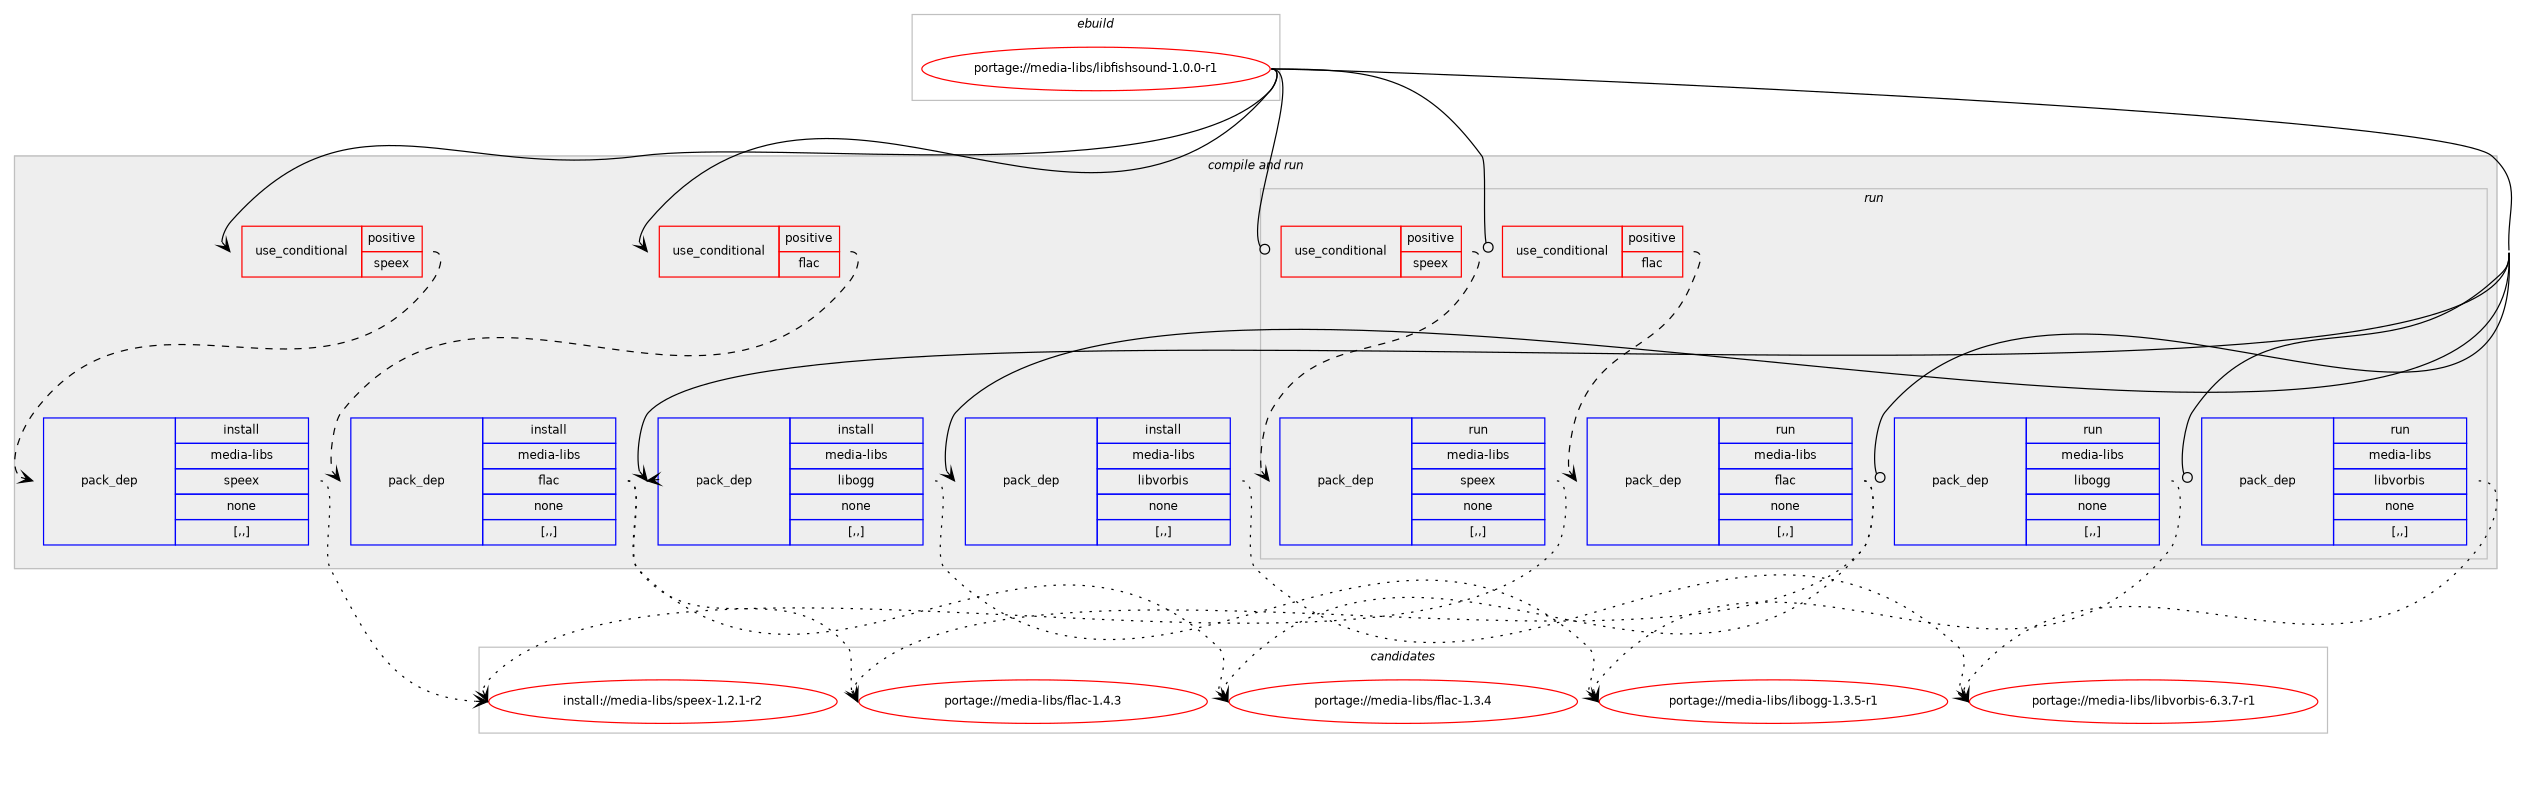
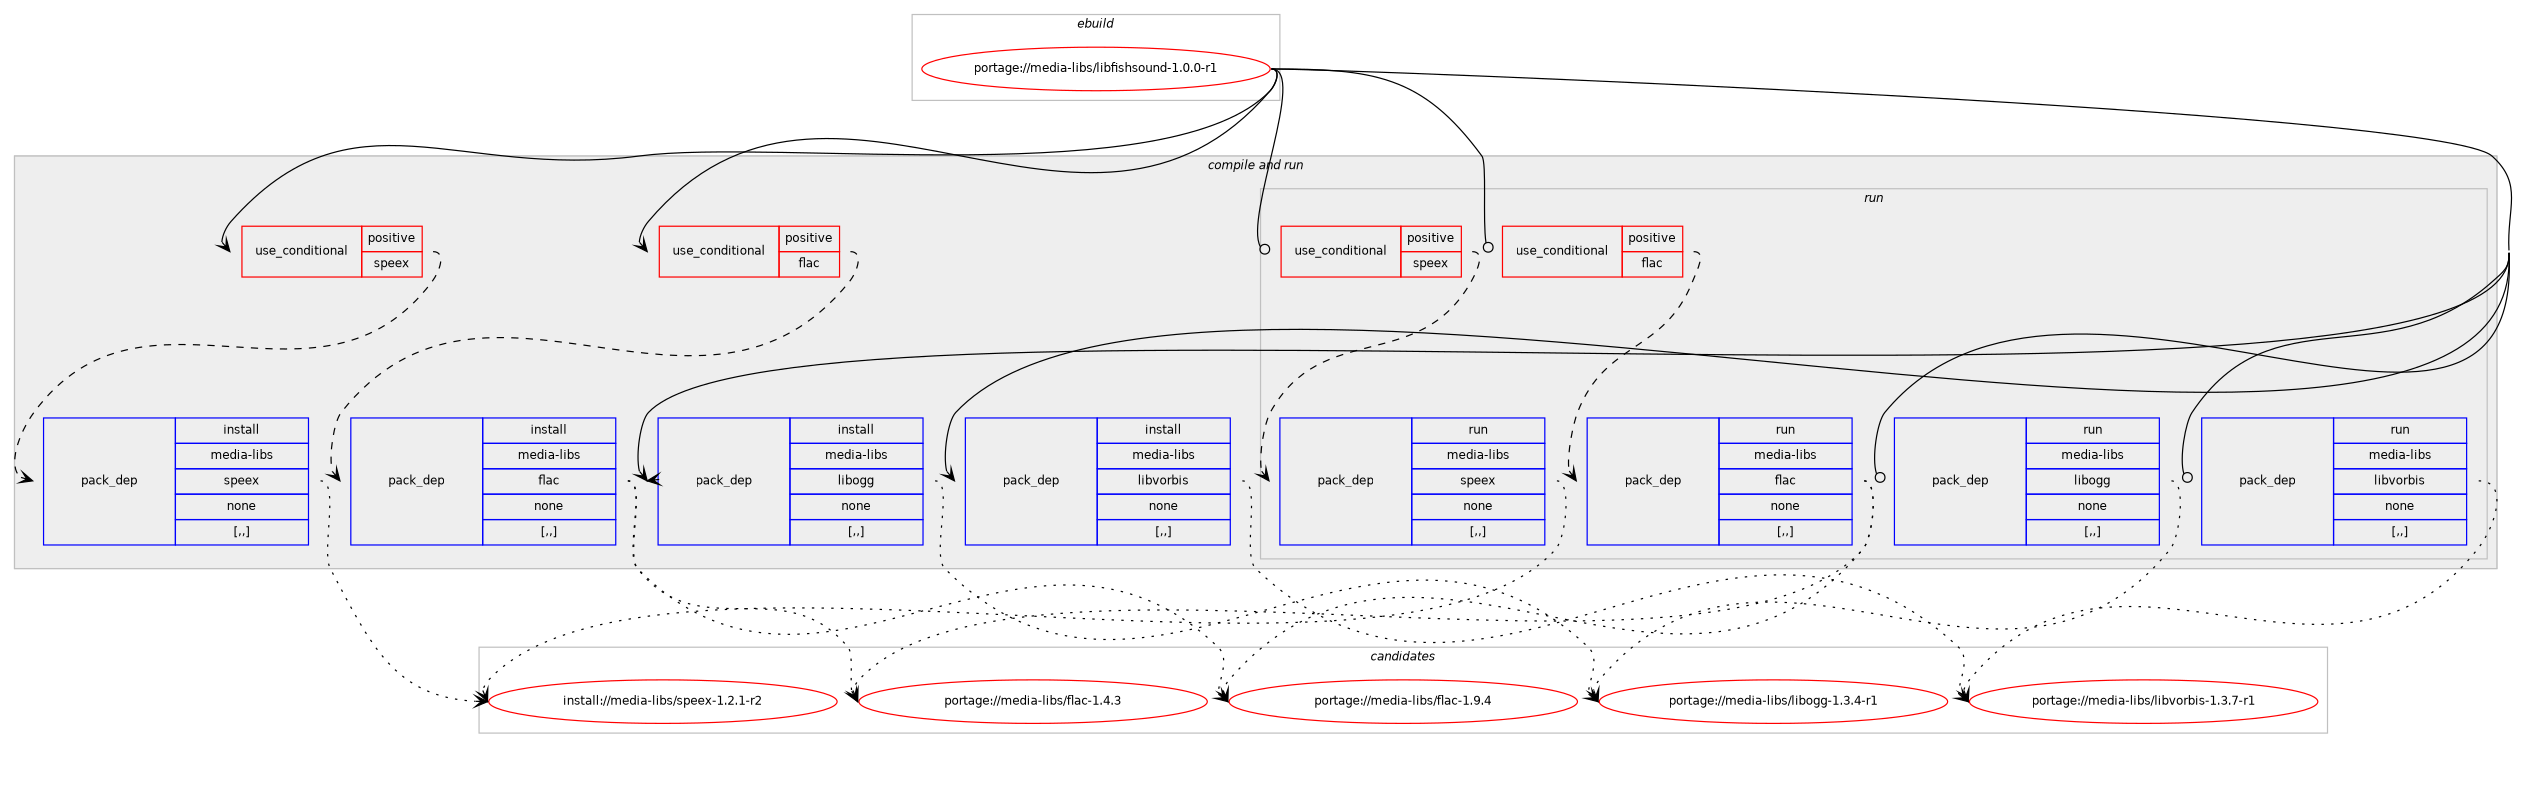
(1403, 702) -> (1403, 702)
(1773, 702) -> (1773, 702)
(2144, 702) -> (2144, 702)
